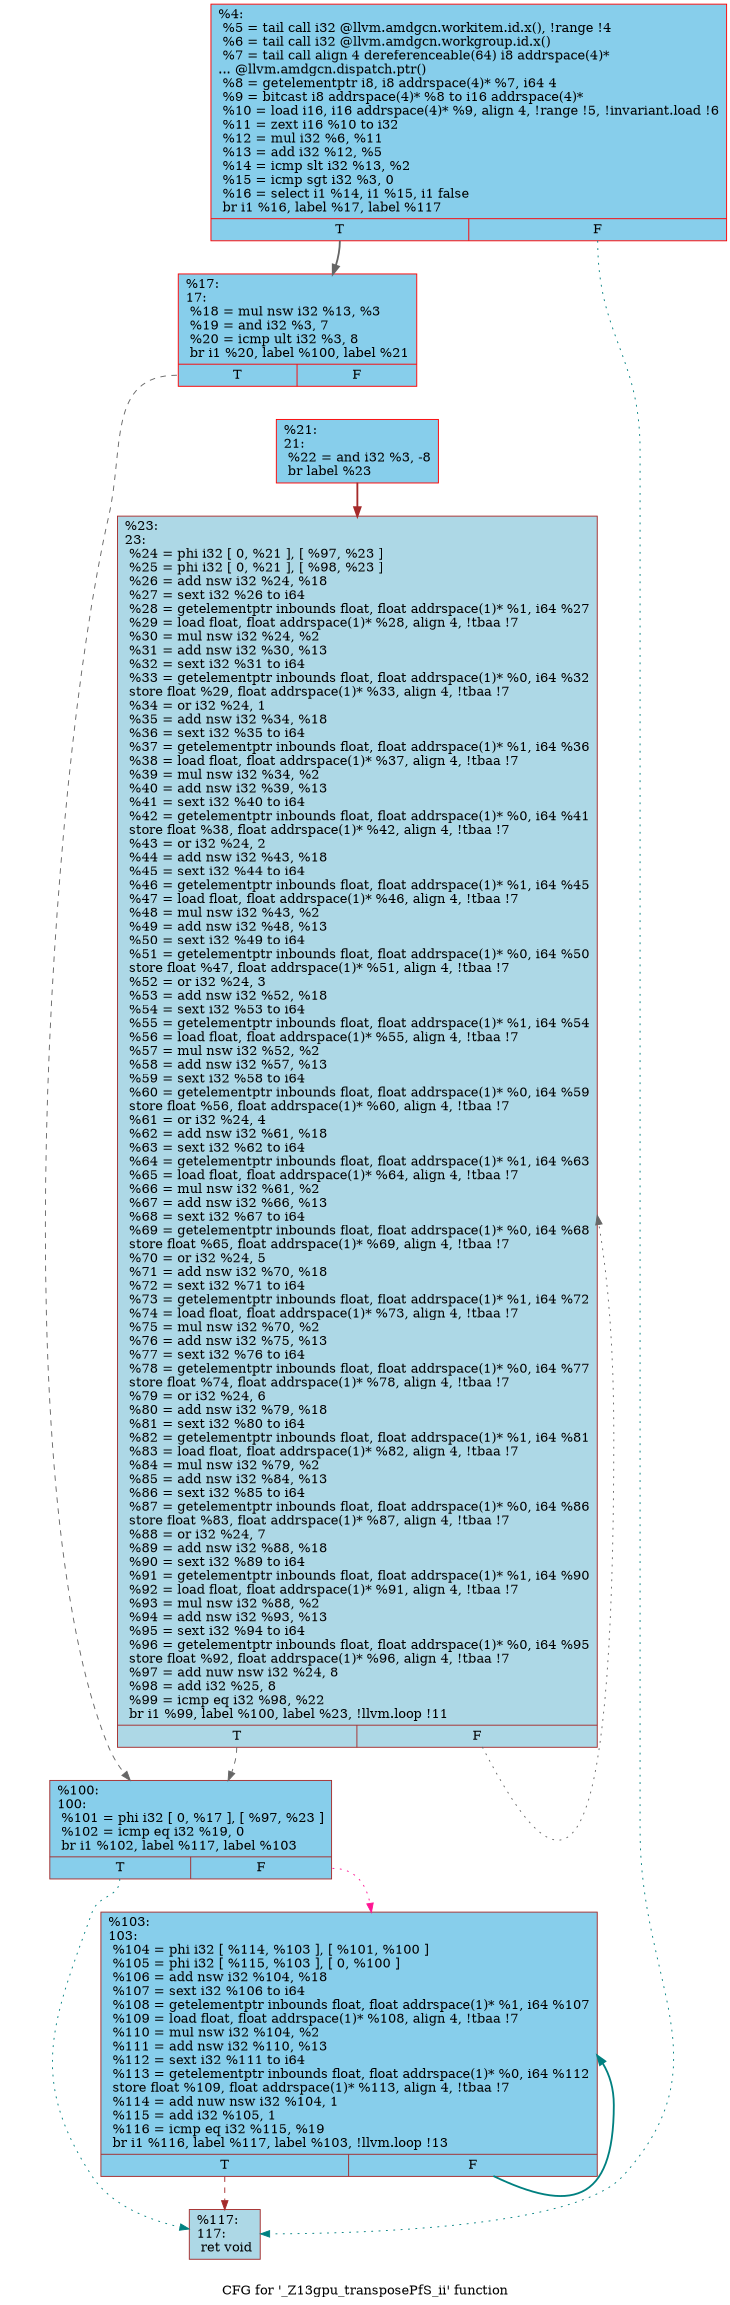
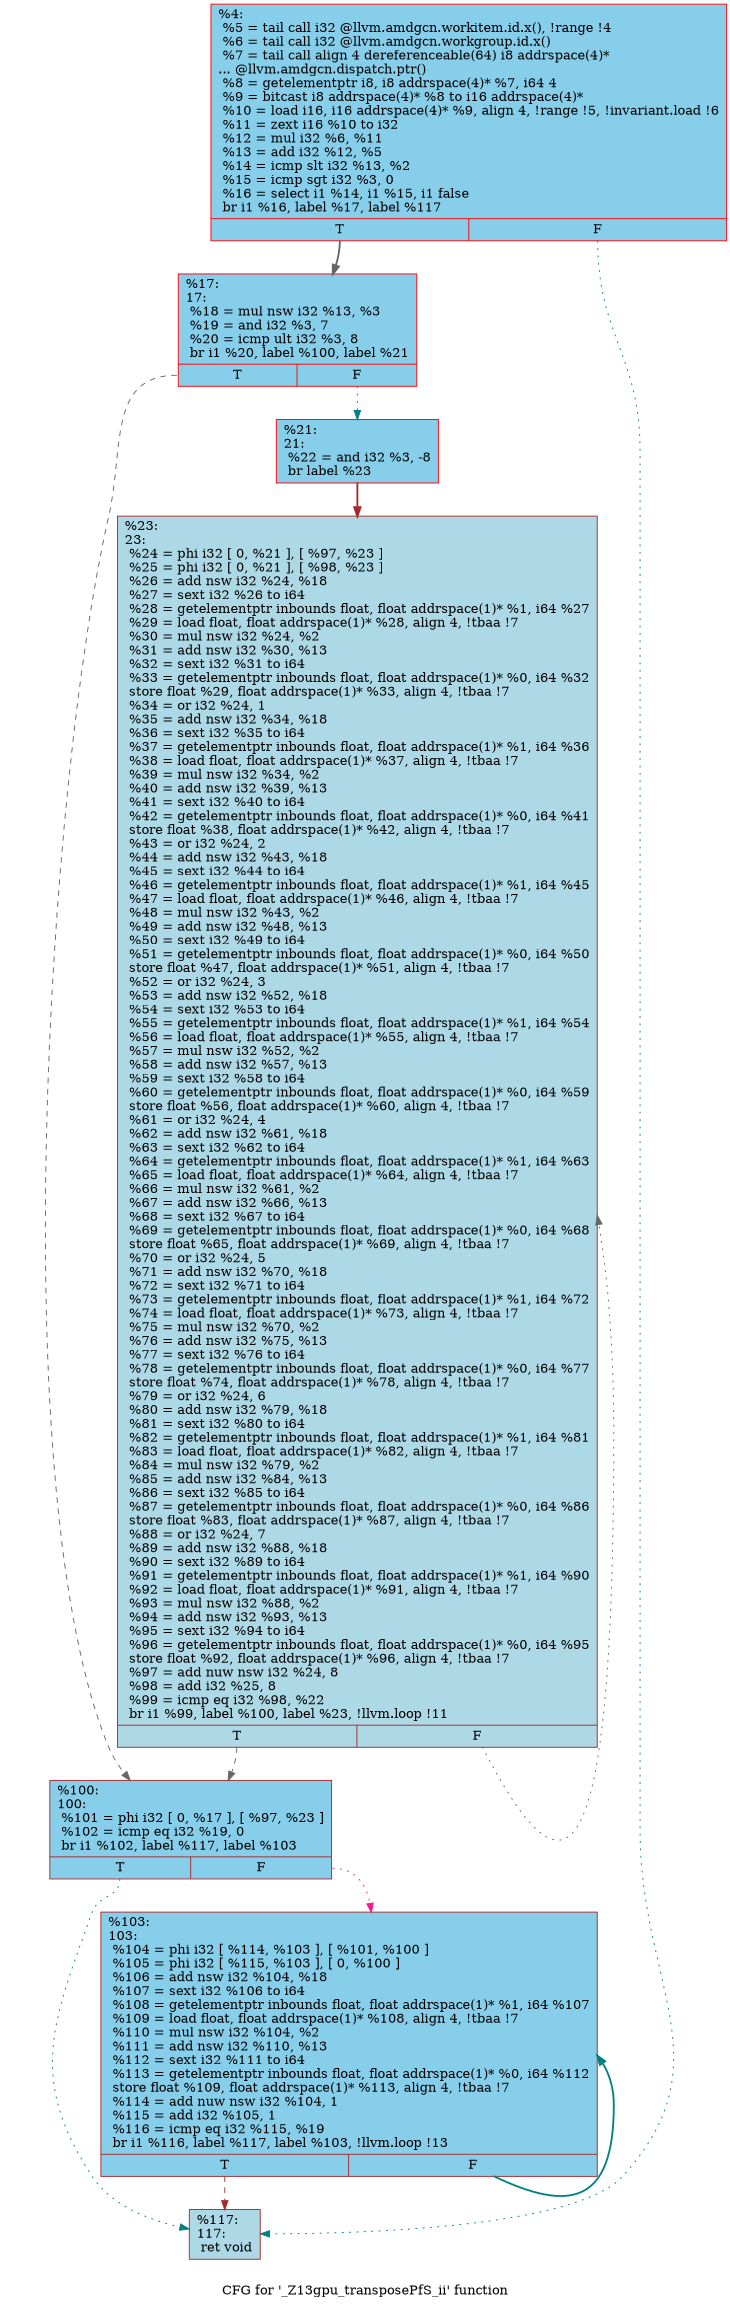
none -> (357, 398)
